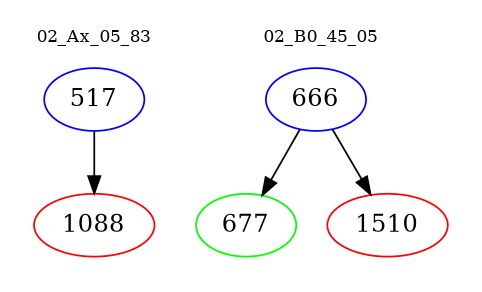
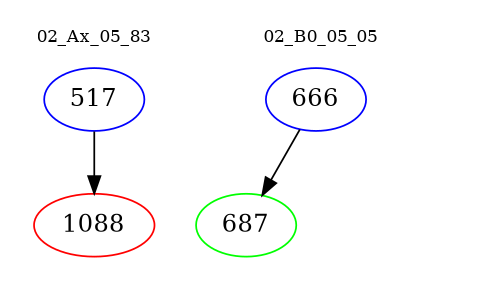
(321, 38) -> (321, 38)
(246, 225) -> (246, 225)
(388, 225) -> none
